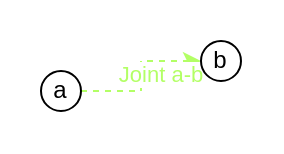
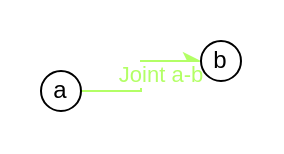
(114, 91) -> (114, 91)
